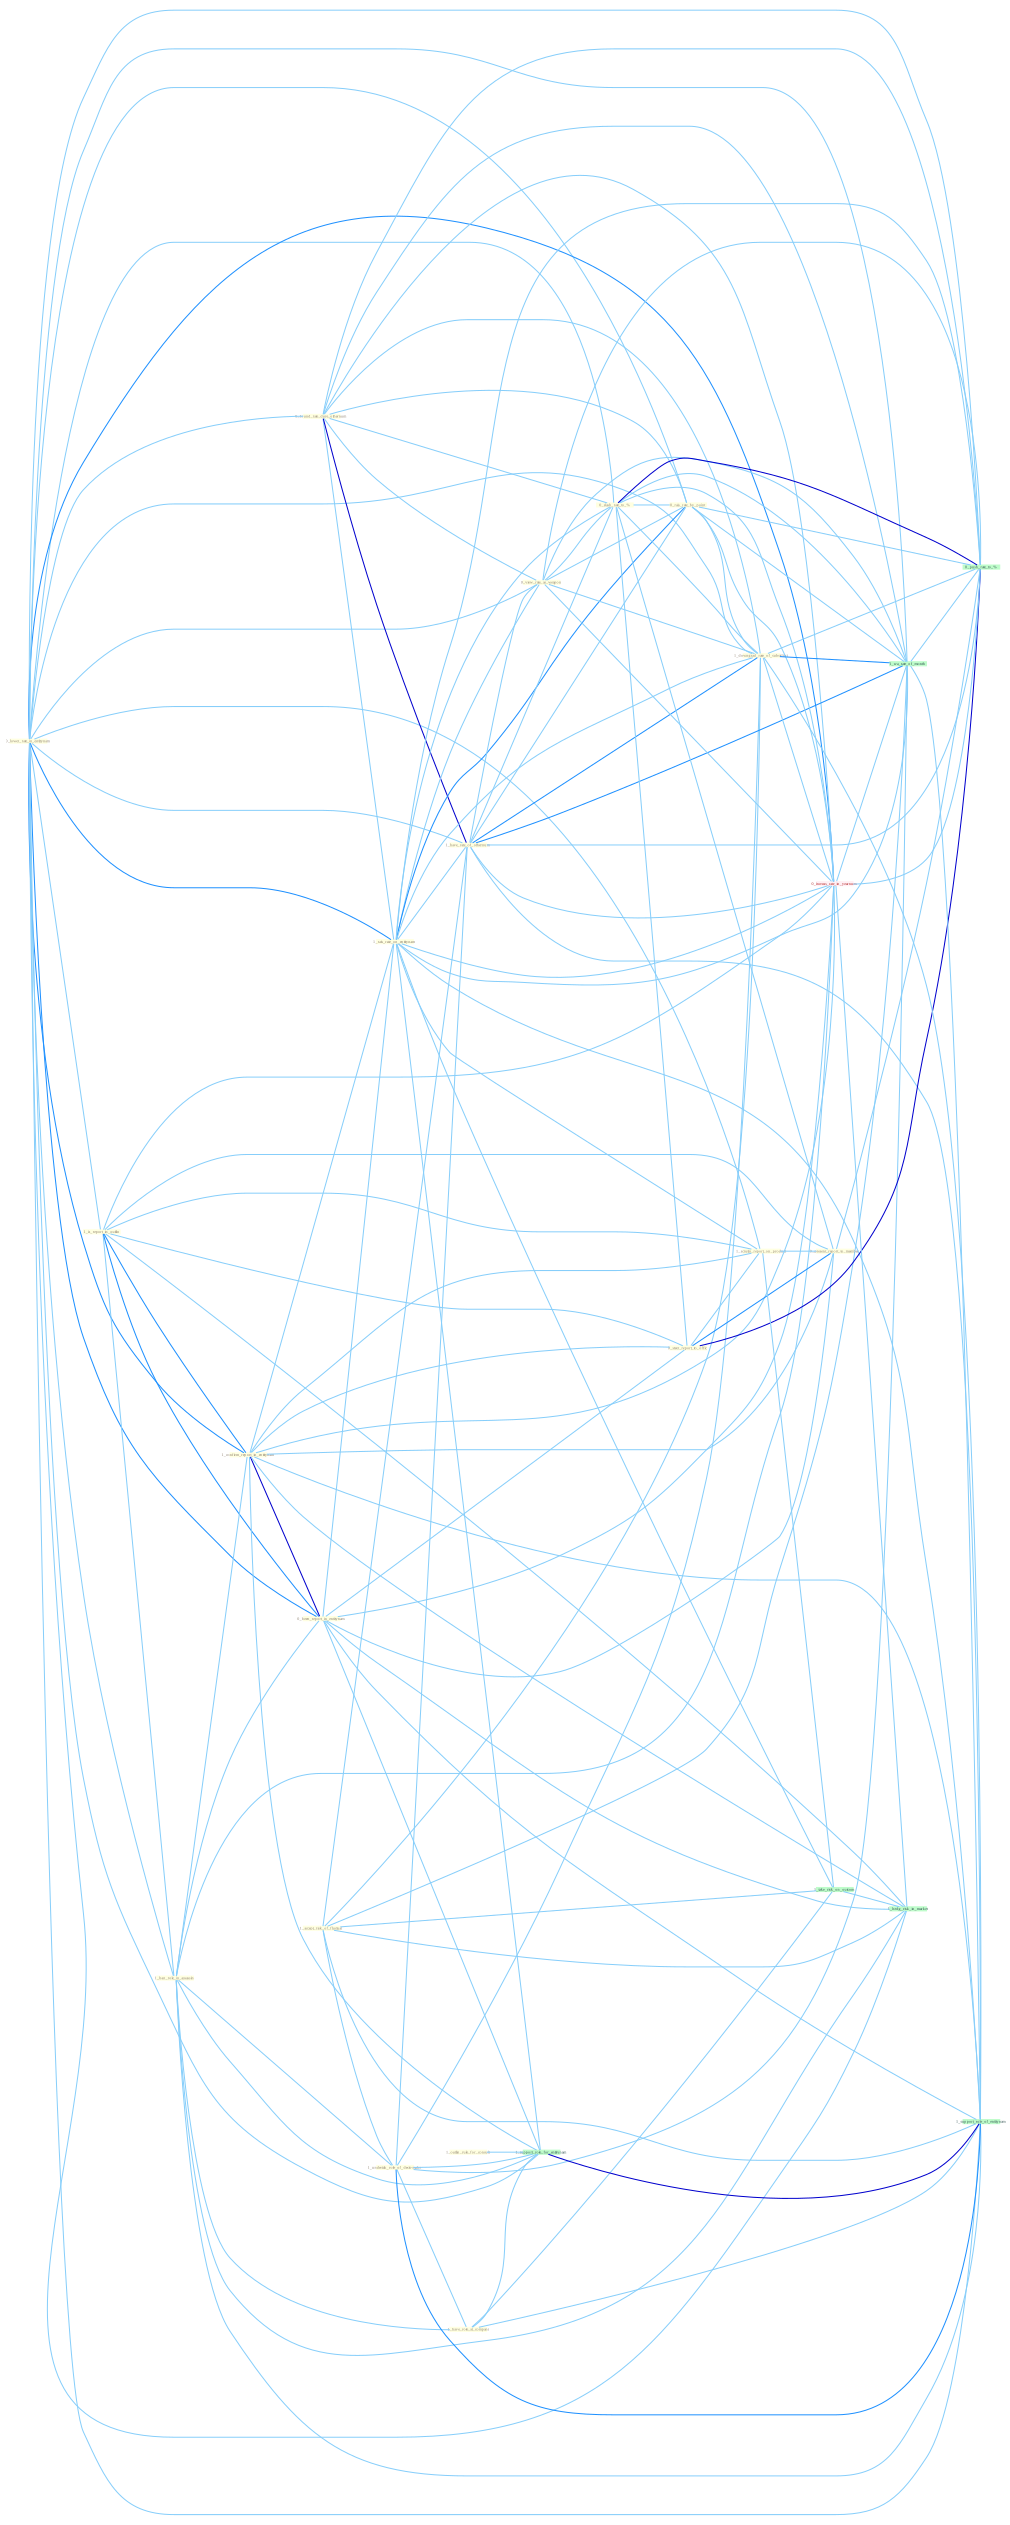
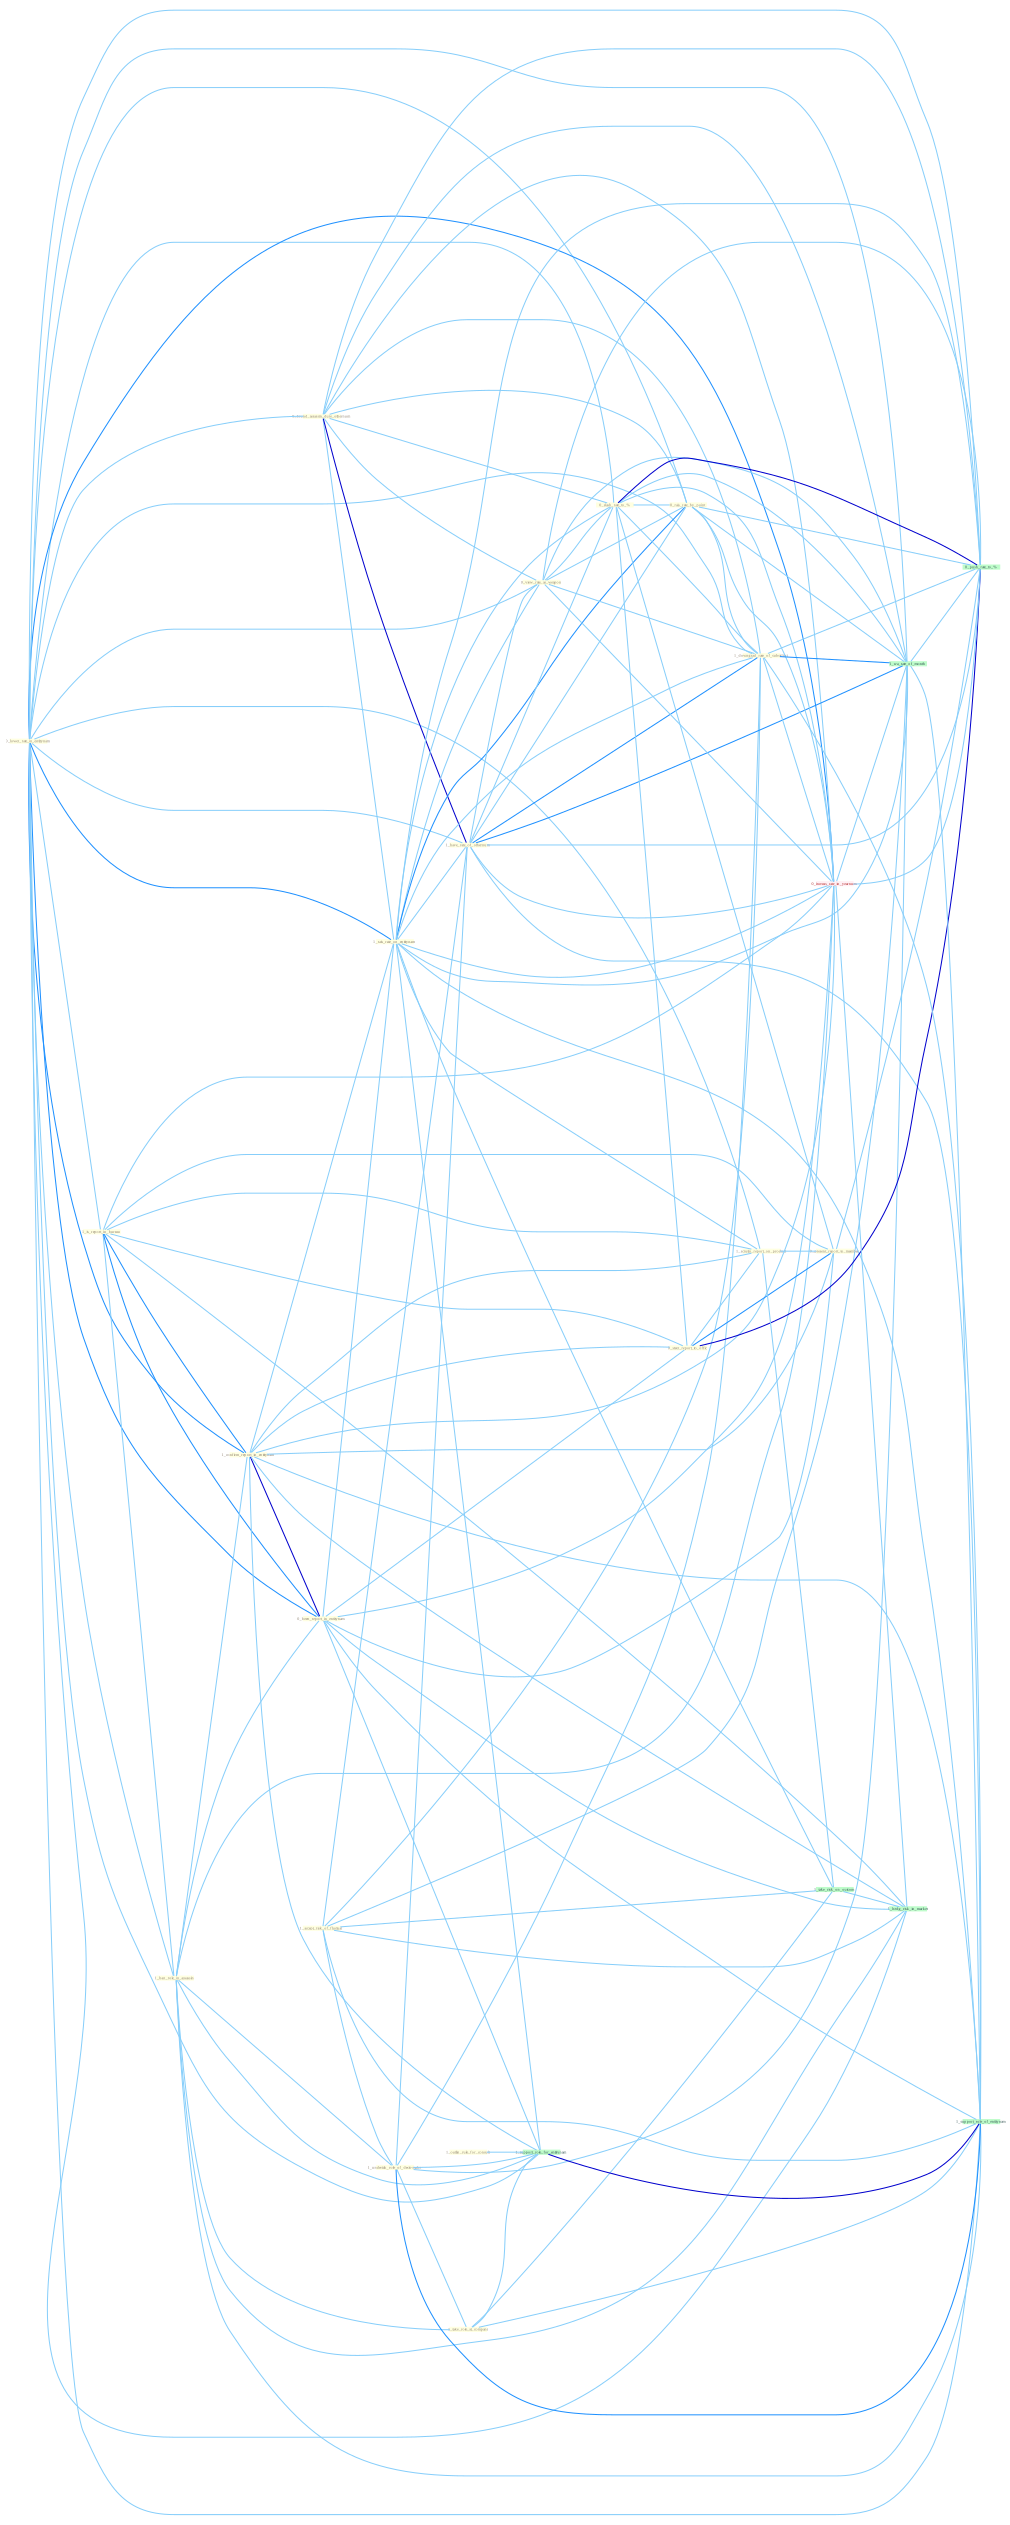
(322, 416) -> (322, 416)
(102, 1232) -> (102, 1232)
(468, 2329) -> (468, 2329)
